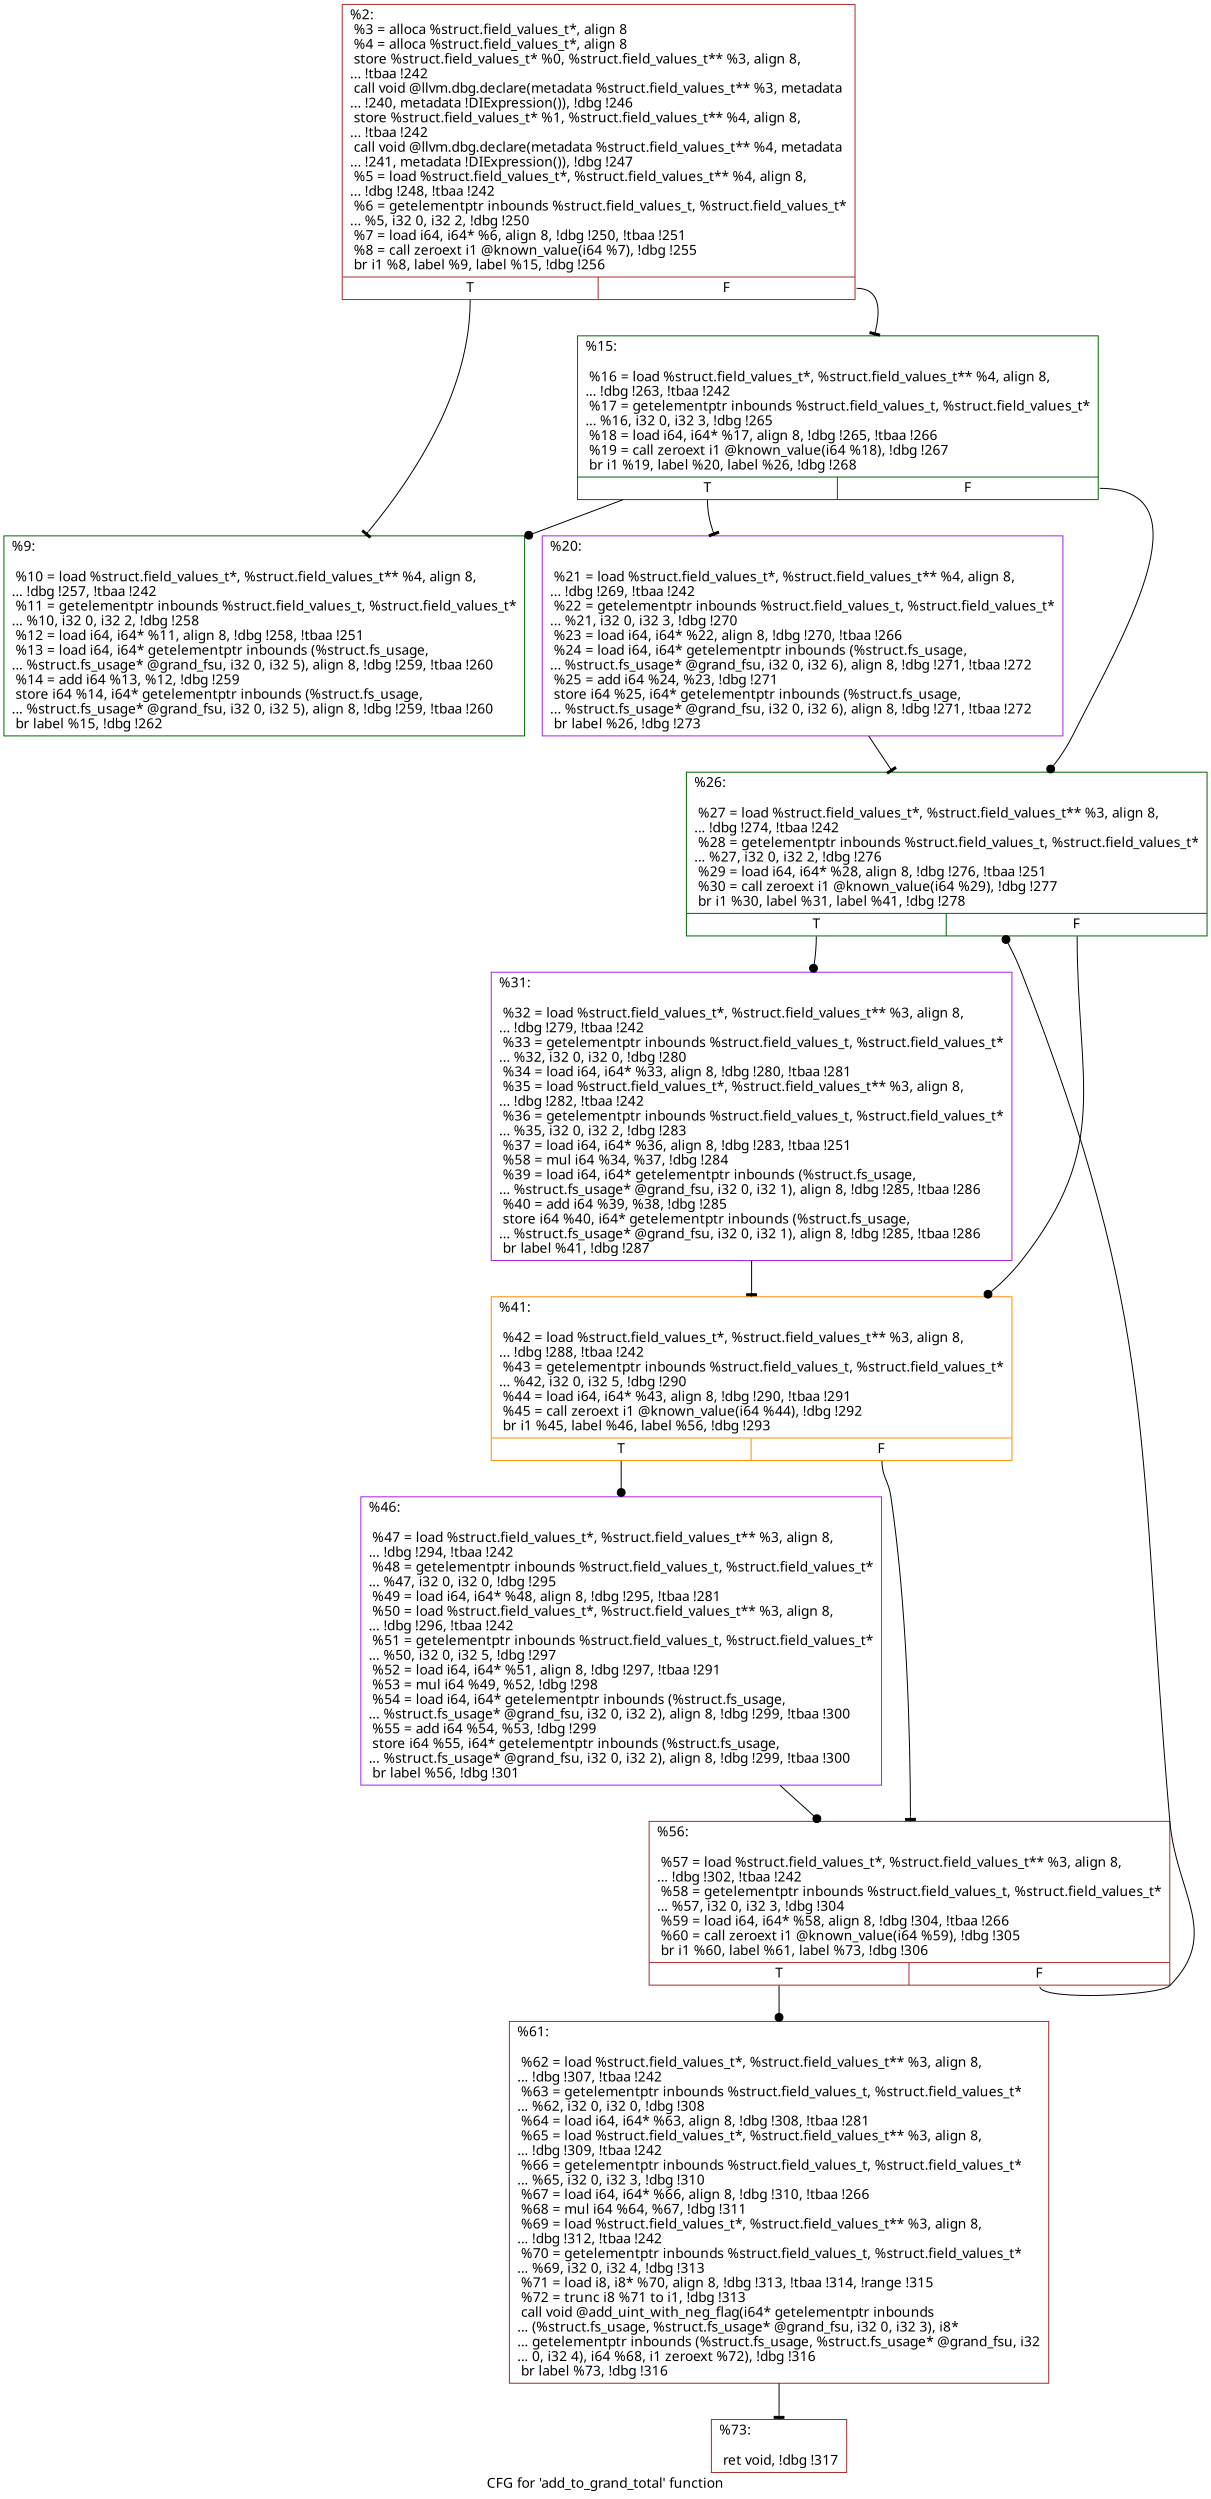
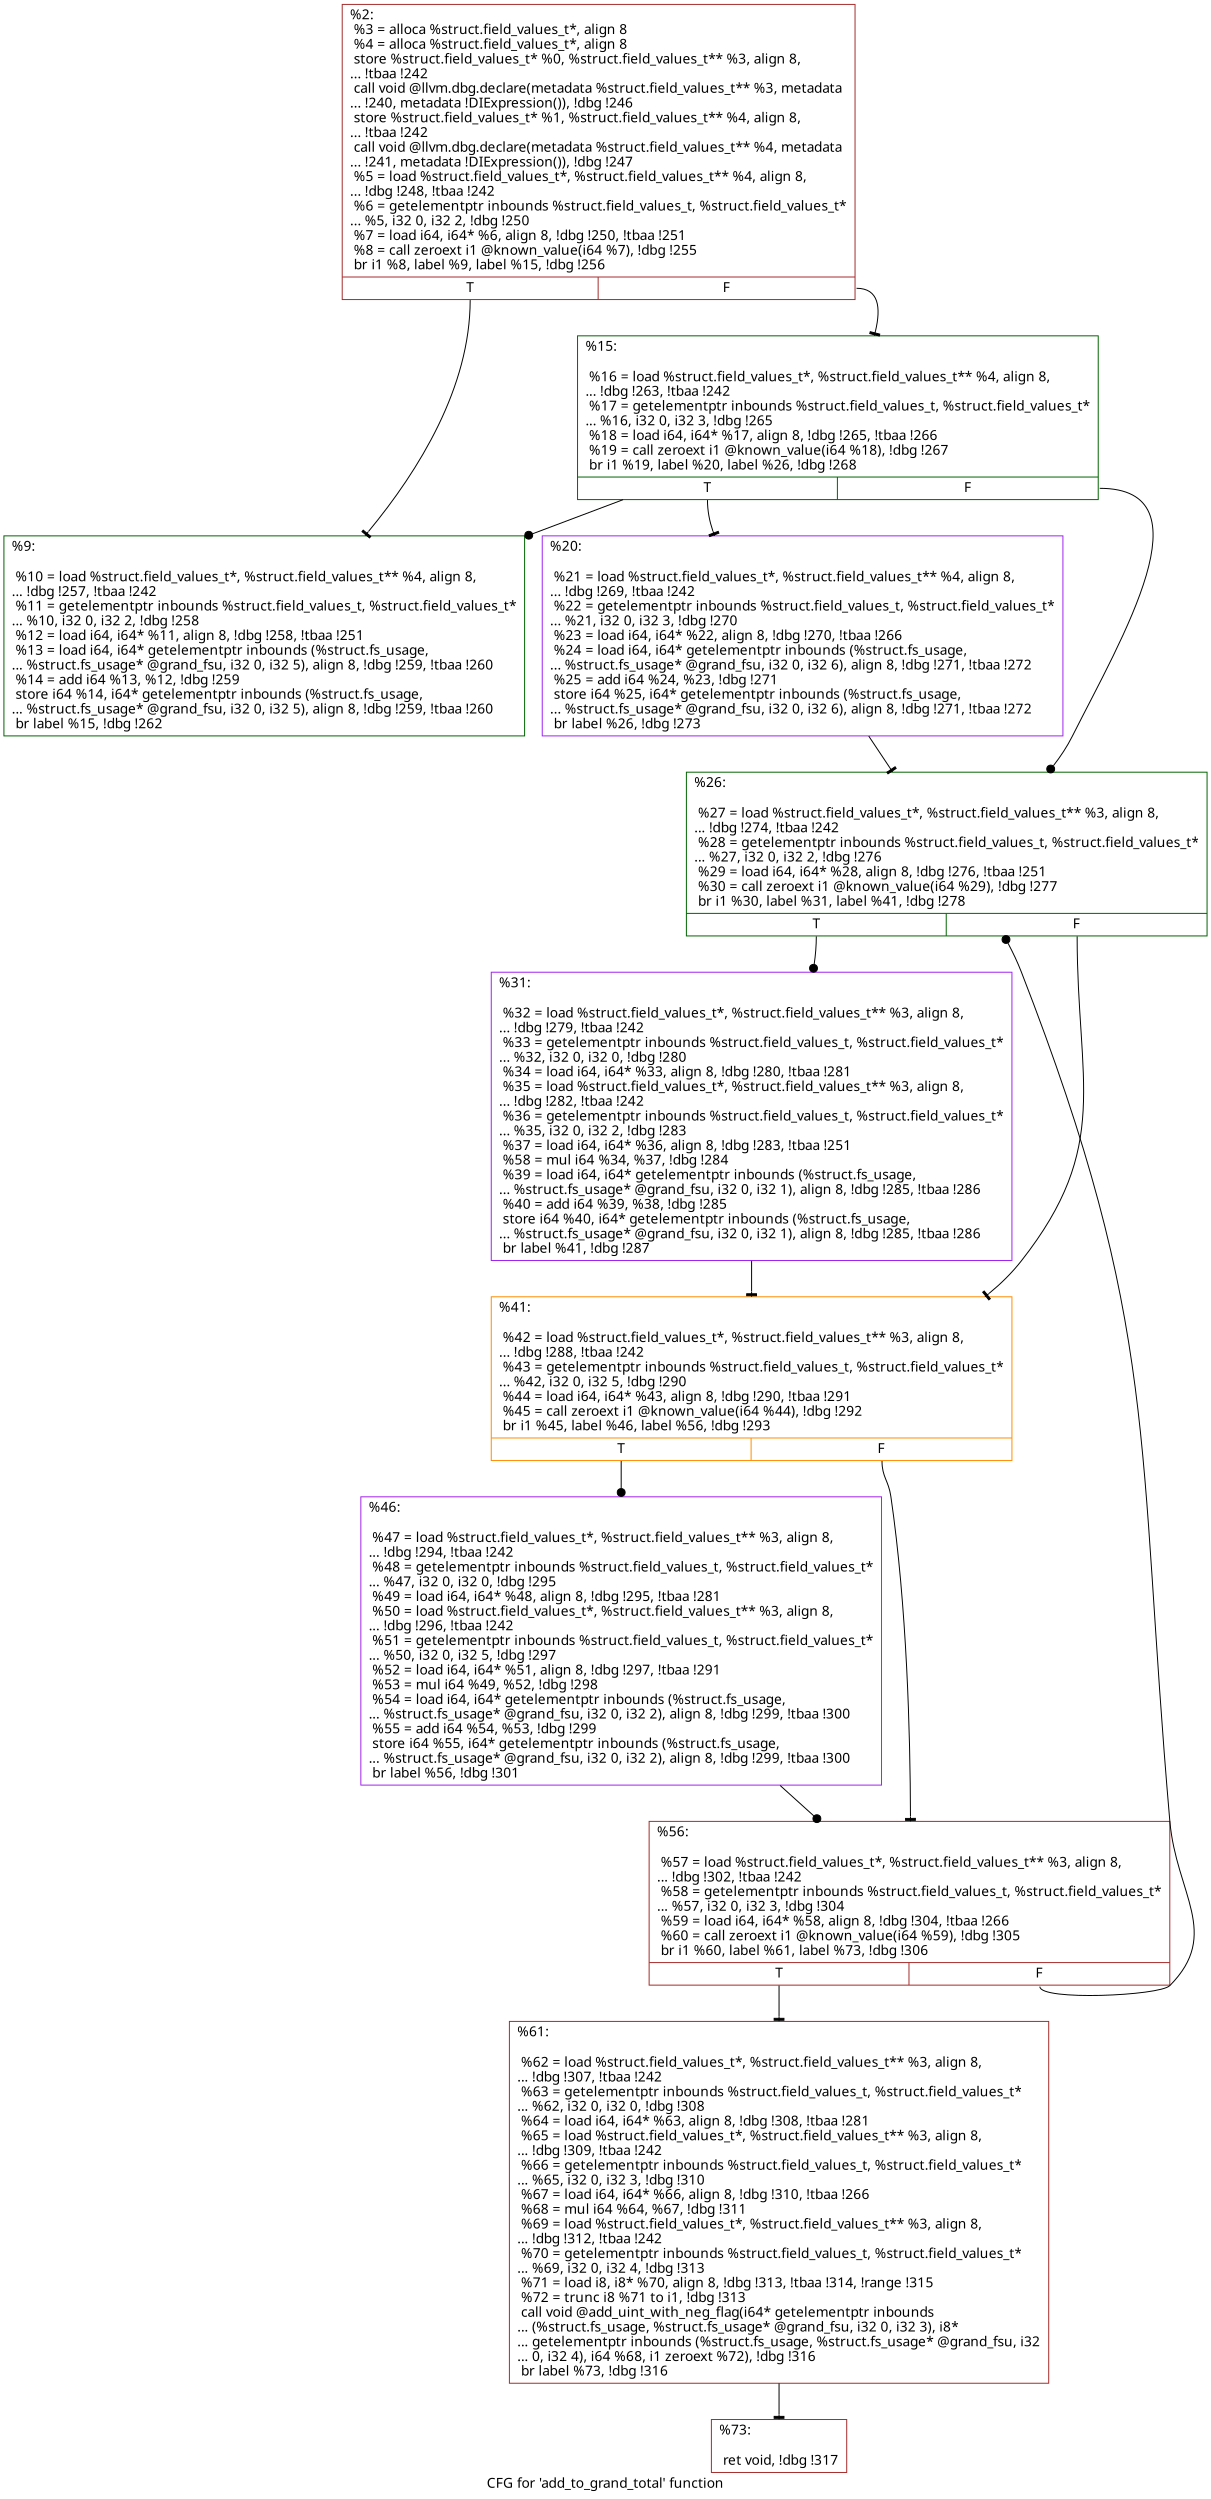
(1082, 1118) -> (1082, 1119)
(779, 1999) -> (779, 2001)
